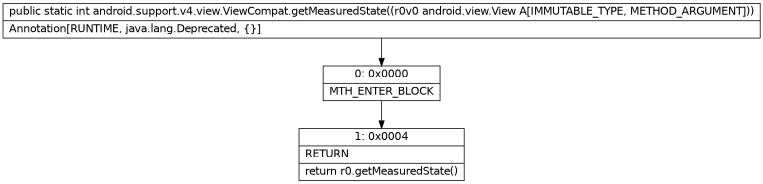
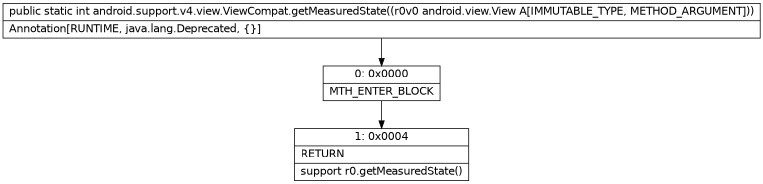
(382, 172) -> (382, 172)
